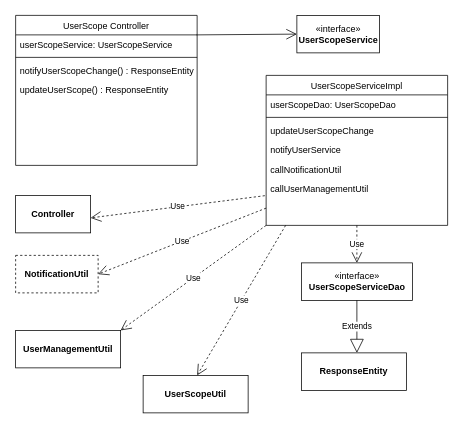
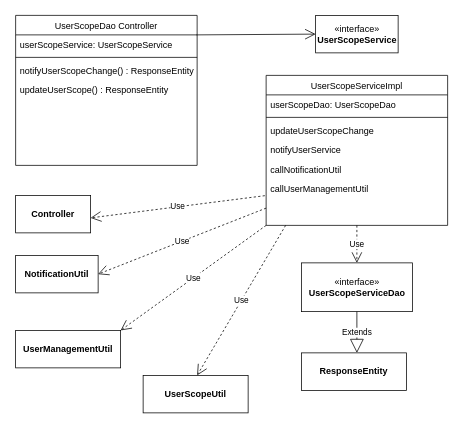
(106, 26) -> (106, 26)
(338, 34) -> (357, 34)
(57, 274) -> (57, 274)
(357, 282) -> (357, 287)
